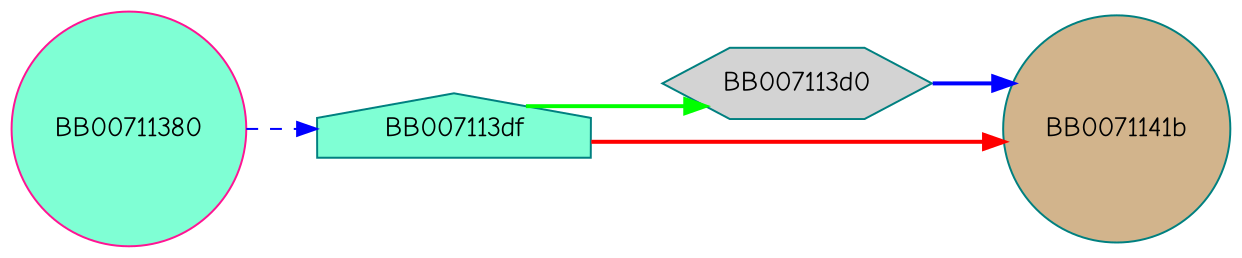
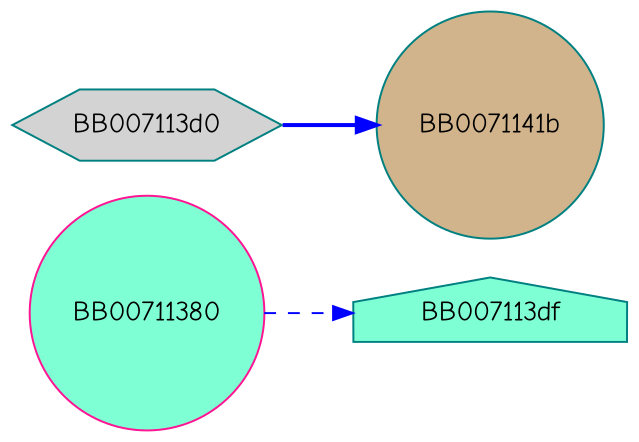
(606, 106) -> none
(788, 142) -> none
